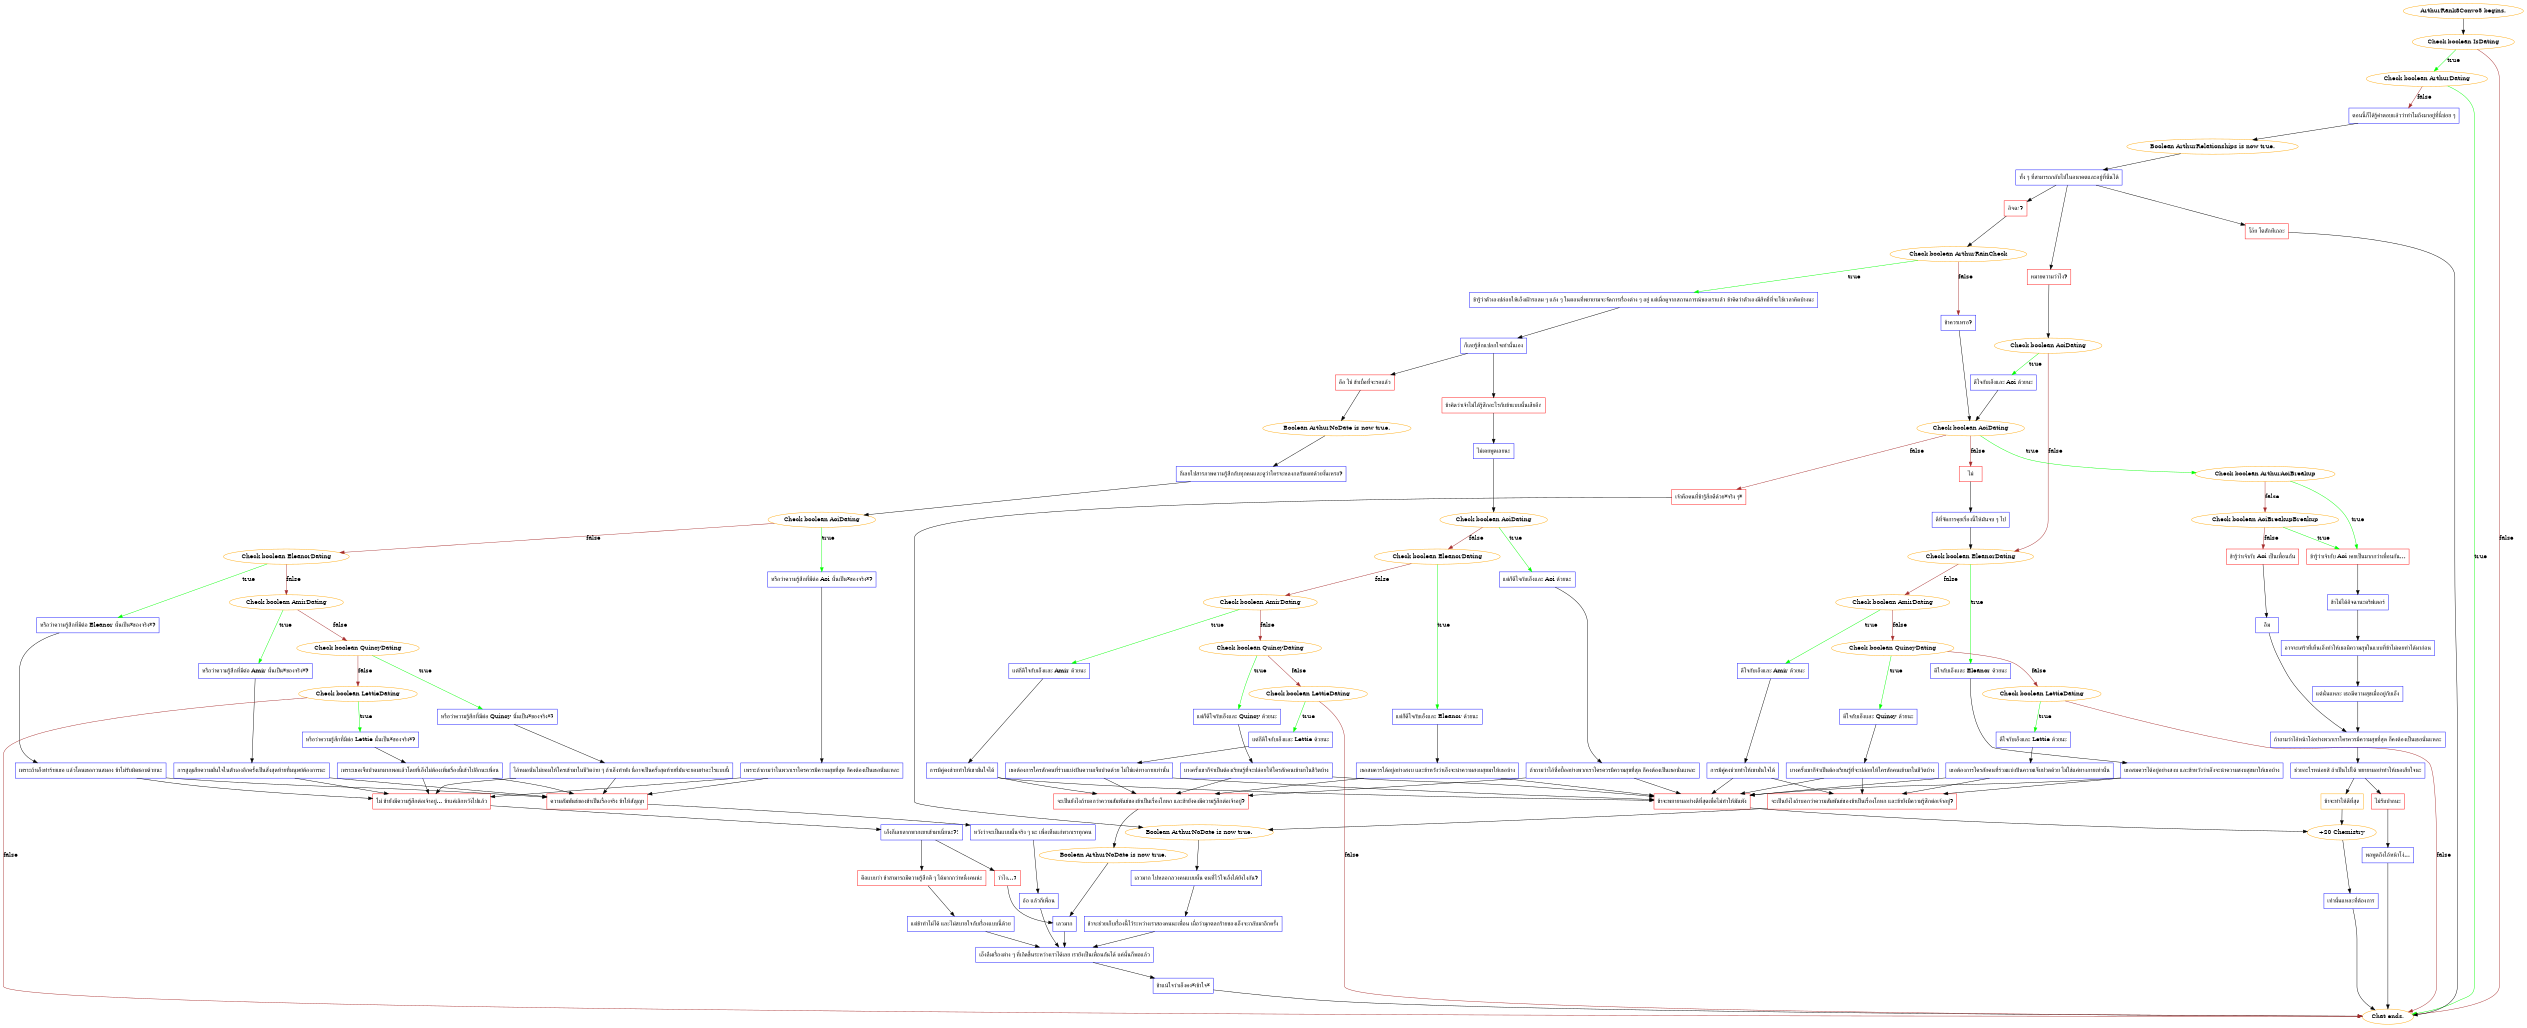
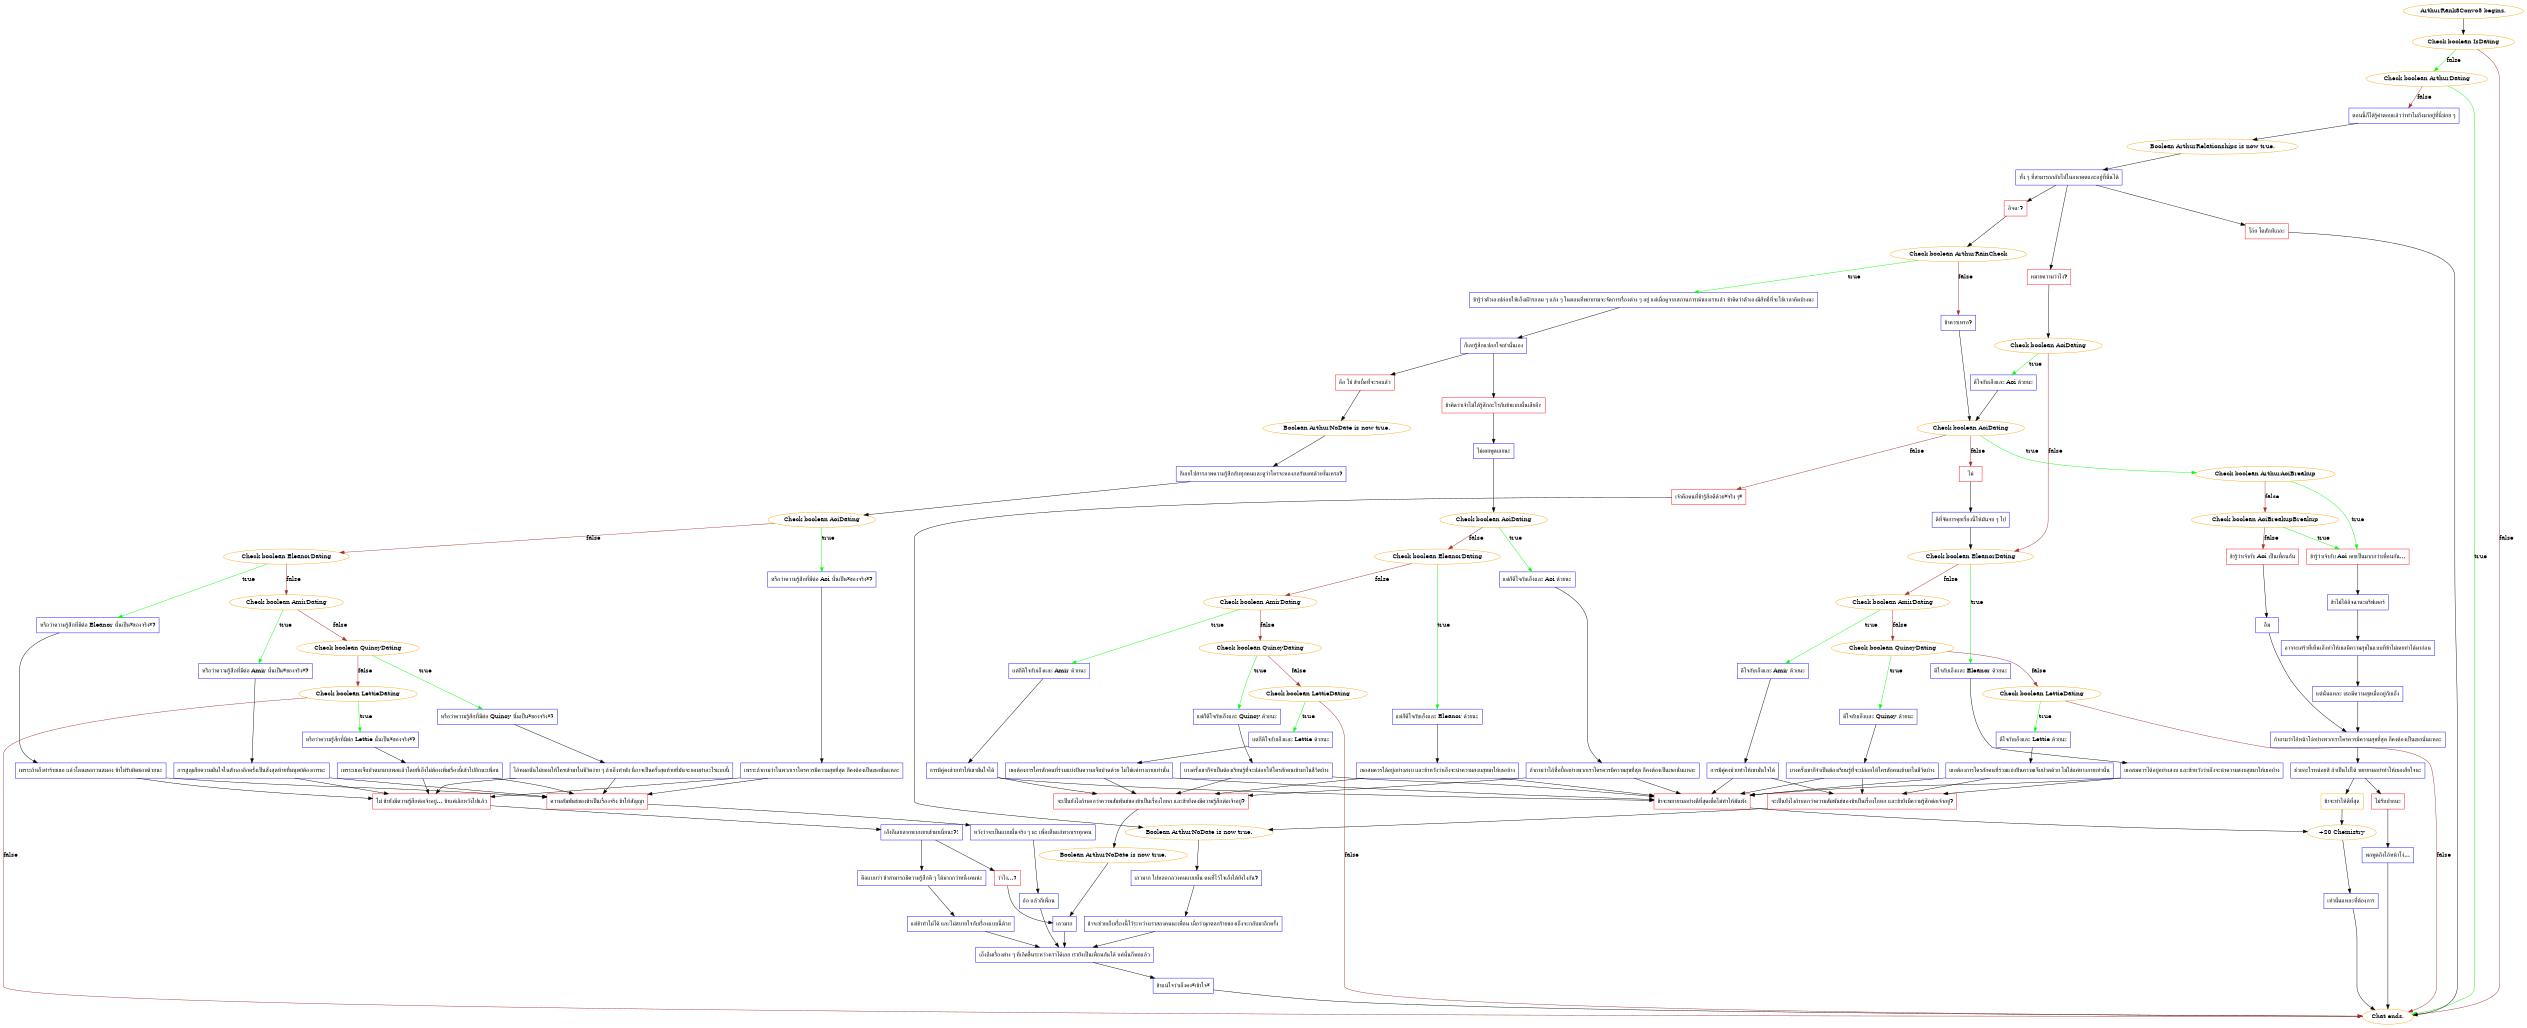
(2454, 60) -> (2454, 60)
(922, 878) -> (922, 878)
